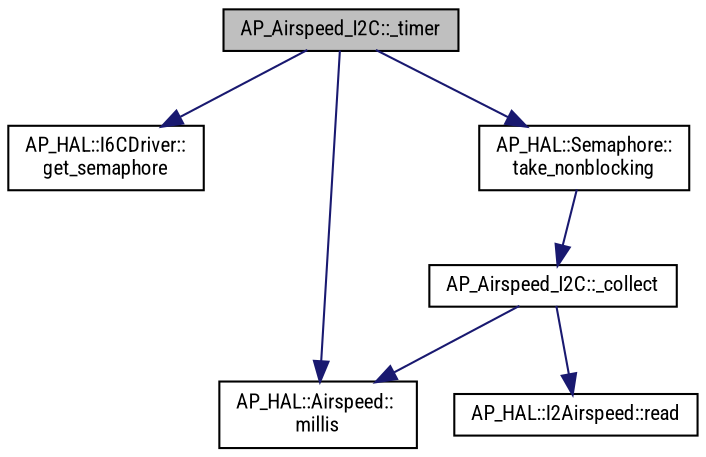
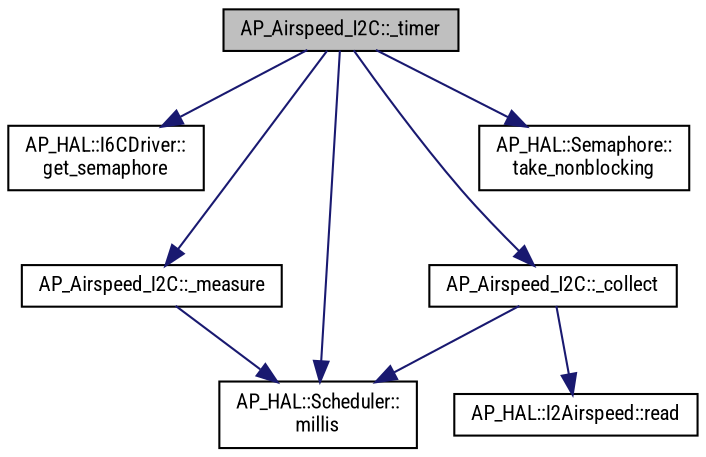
(570, 217) -> (432, 155)
none -> (152, 286)
(318, 415) -> (318, 415)
